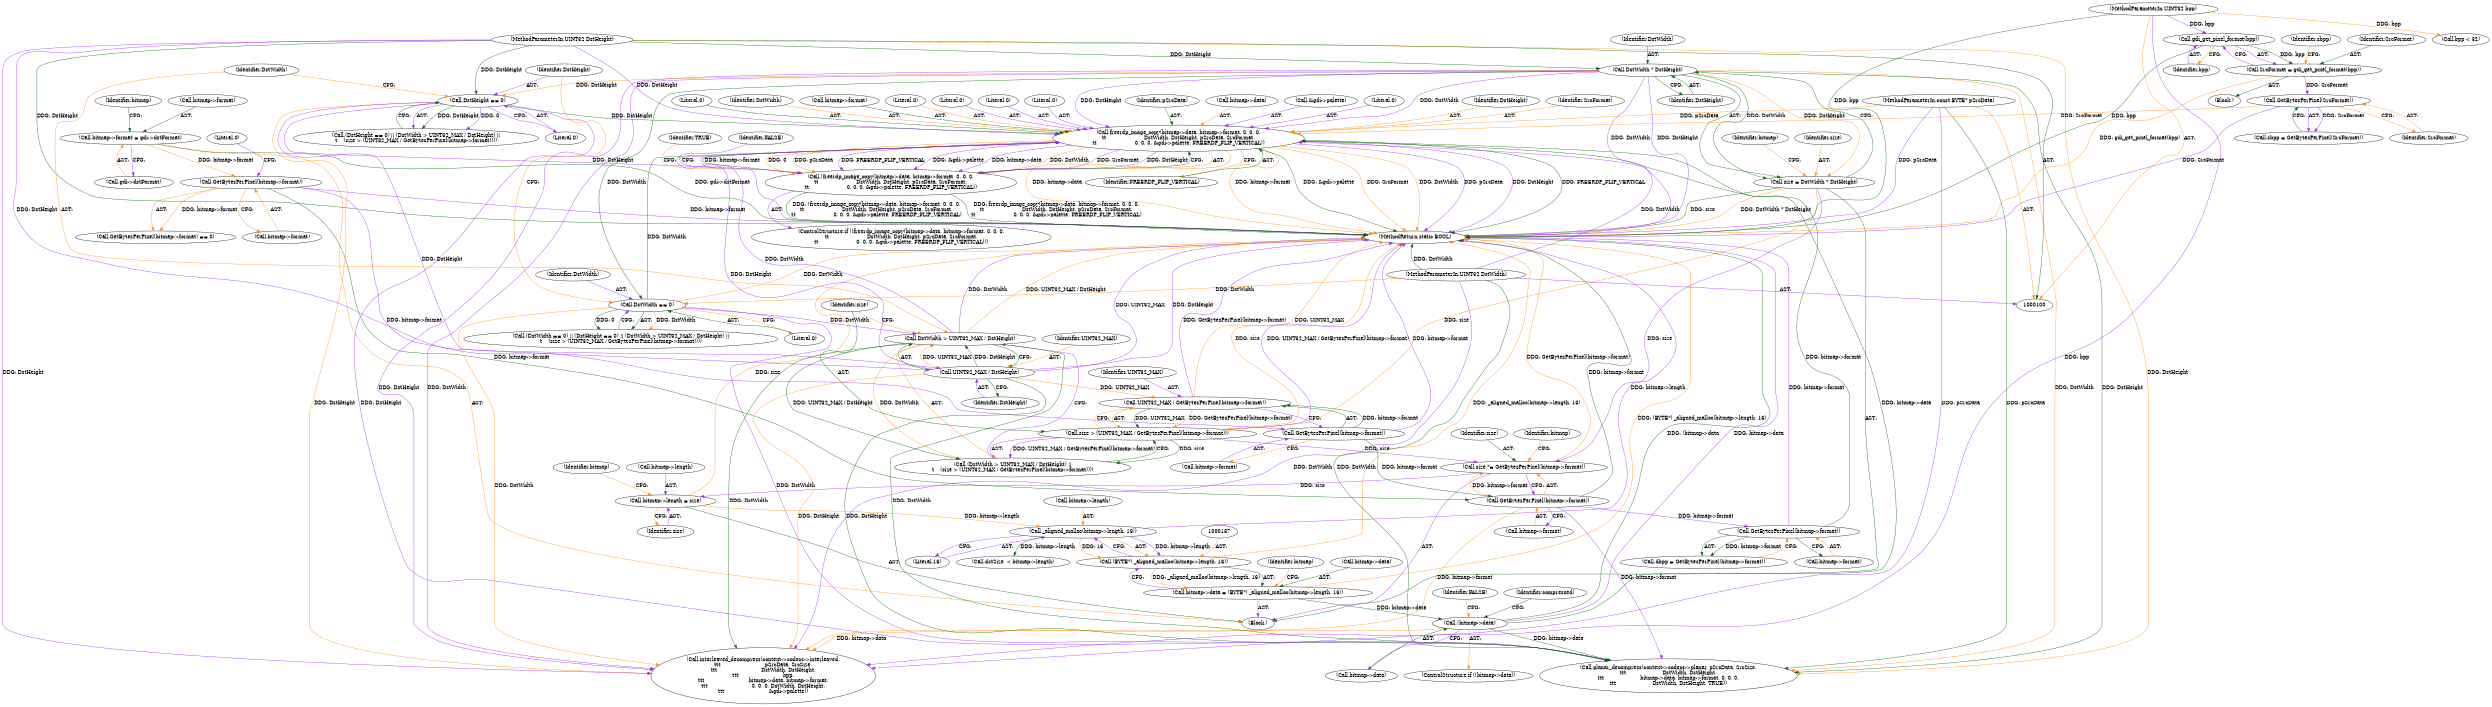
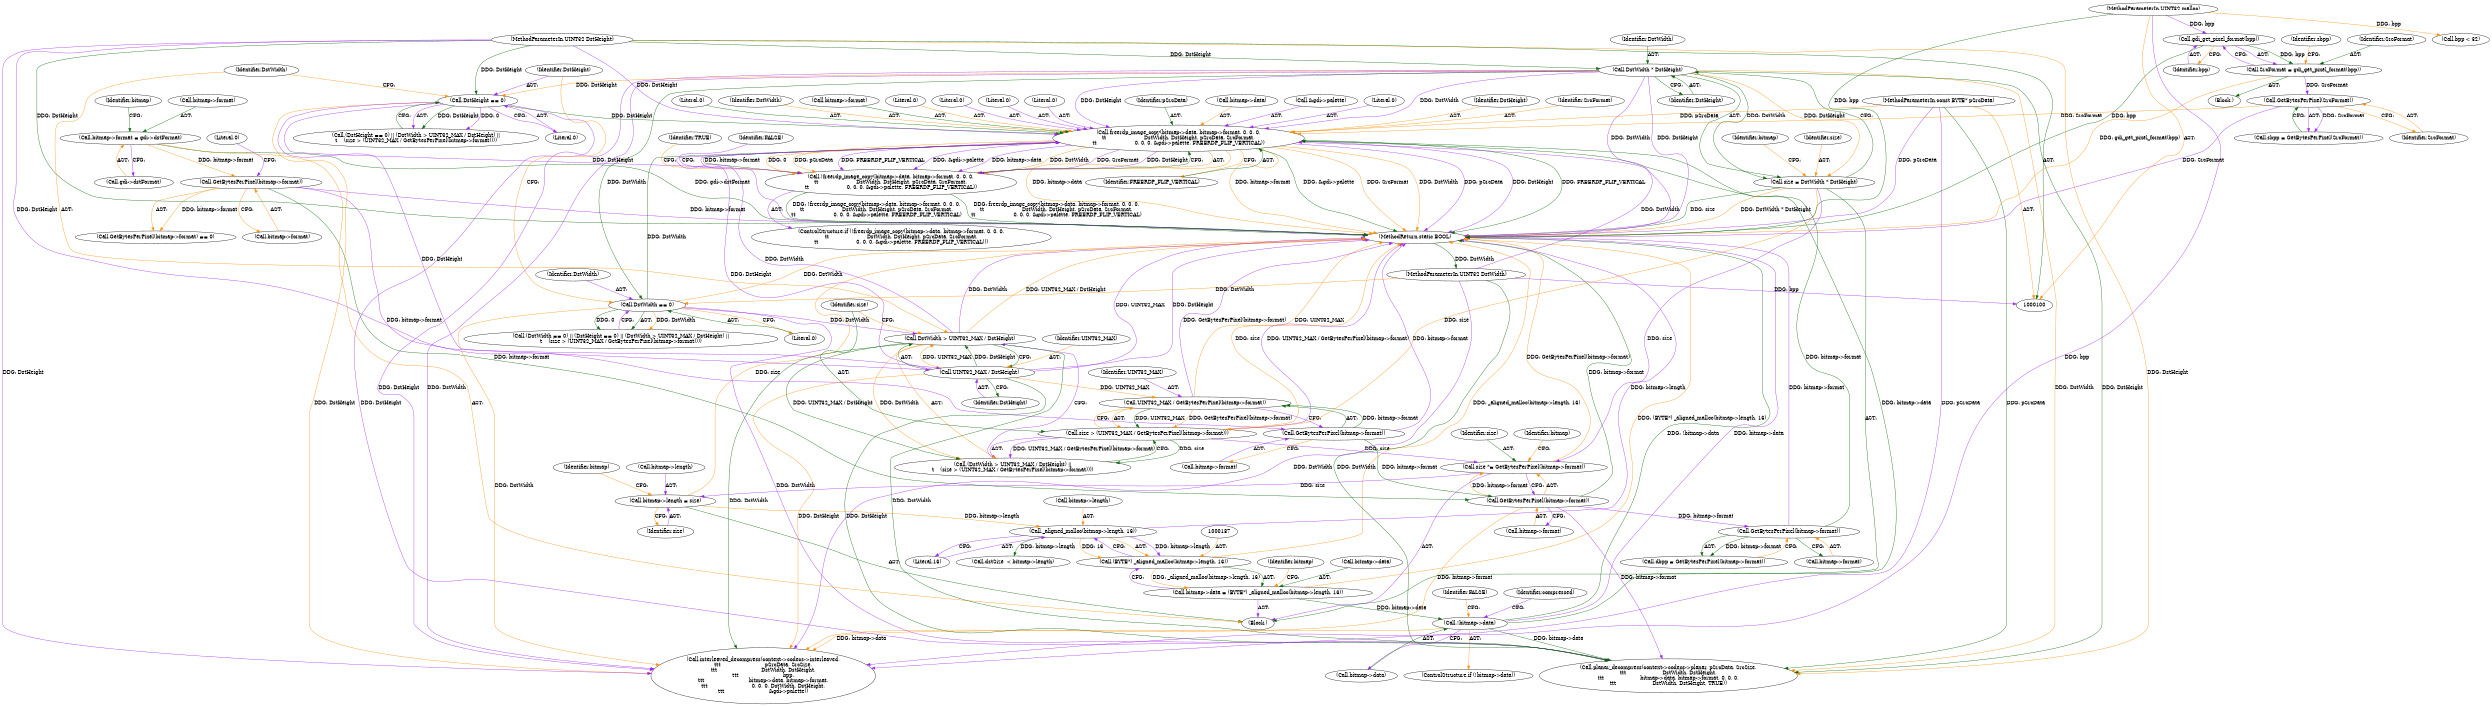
(2153, 9) -> (2153, 9)
(1413, 260) -> (1447, 251)
(1786, 290) -> (1786, 290)
(1509, 608) -> (1509, 608)
